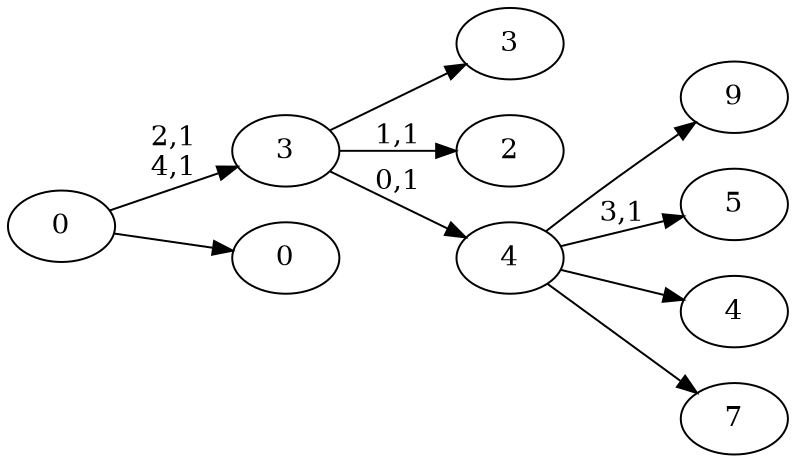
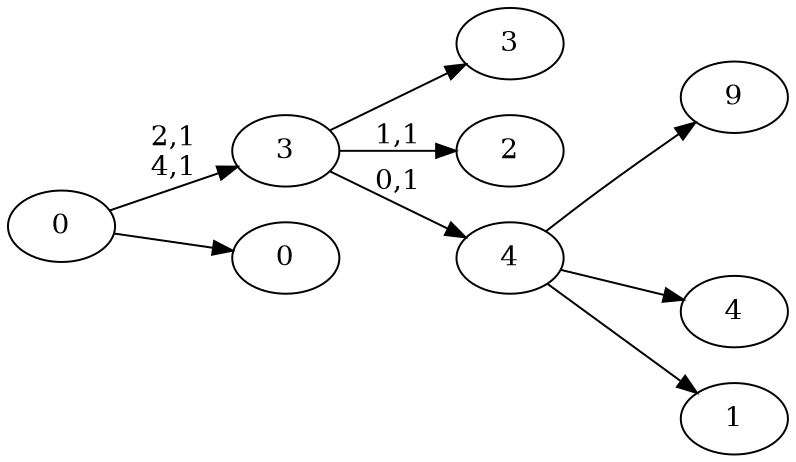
(734, 204) -> none
(734, 419) -> (734, 419)
